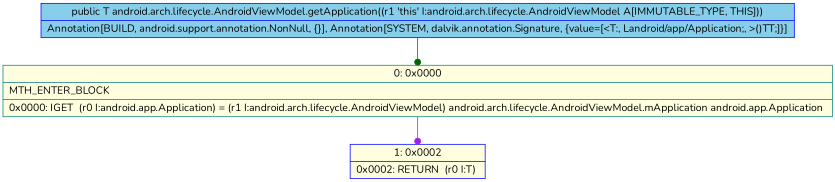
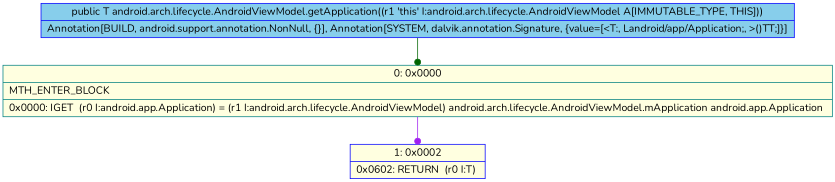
(418, 170) -> (418, 170)
